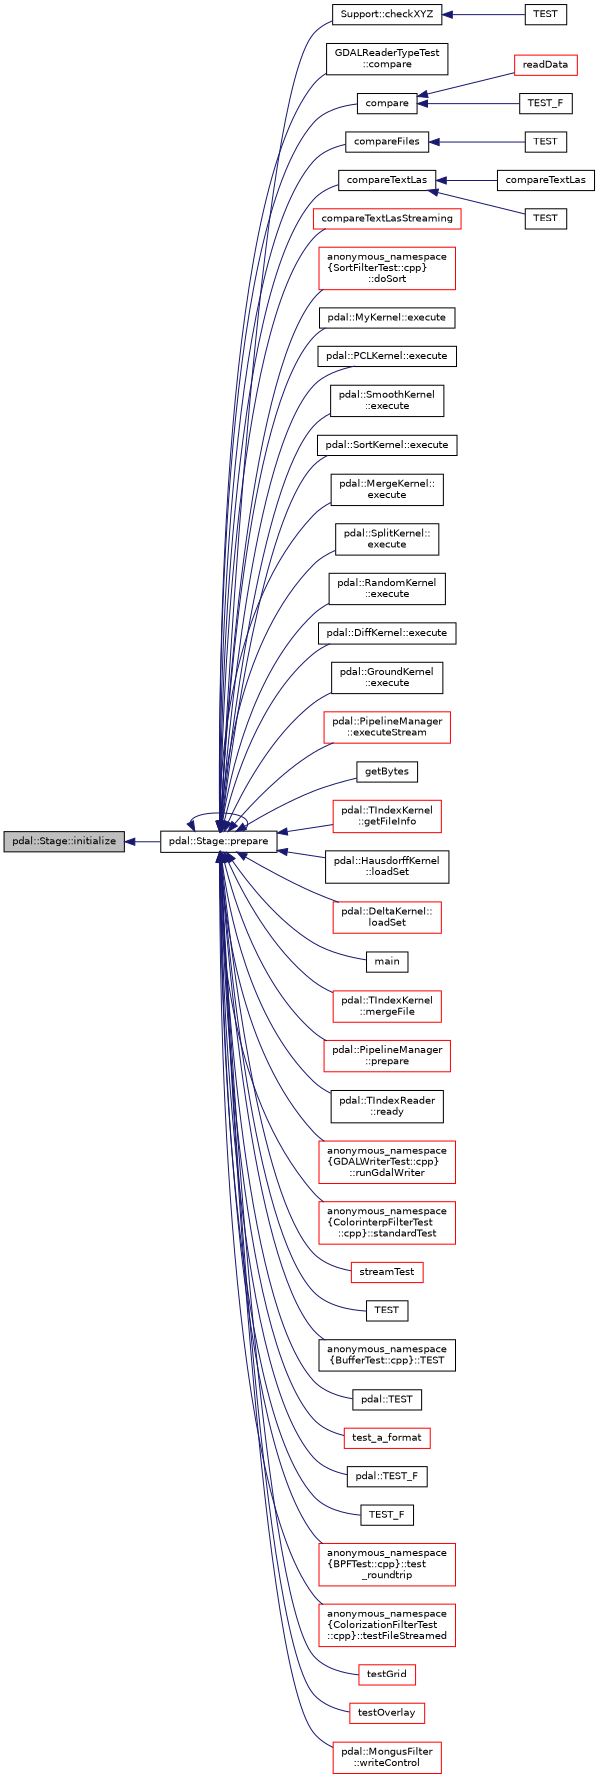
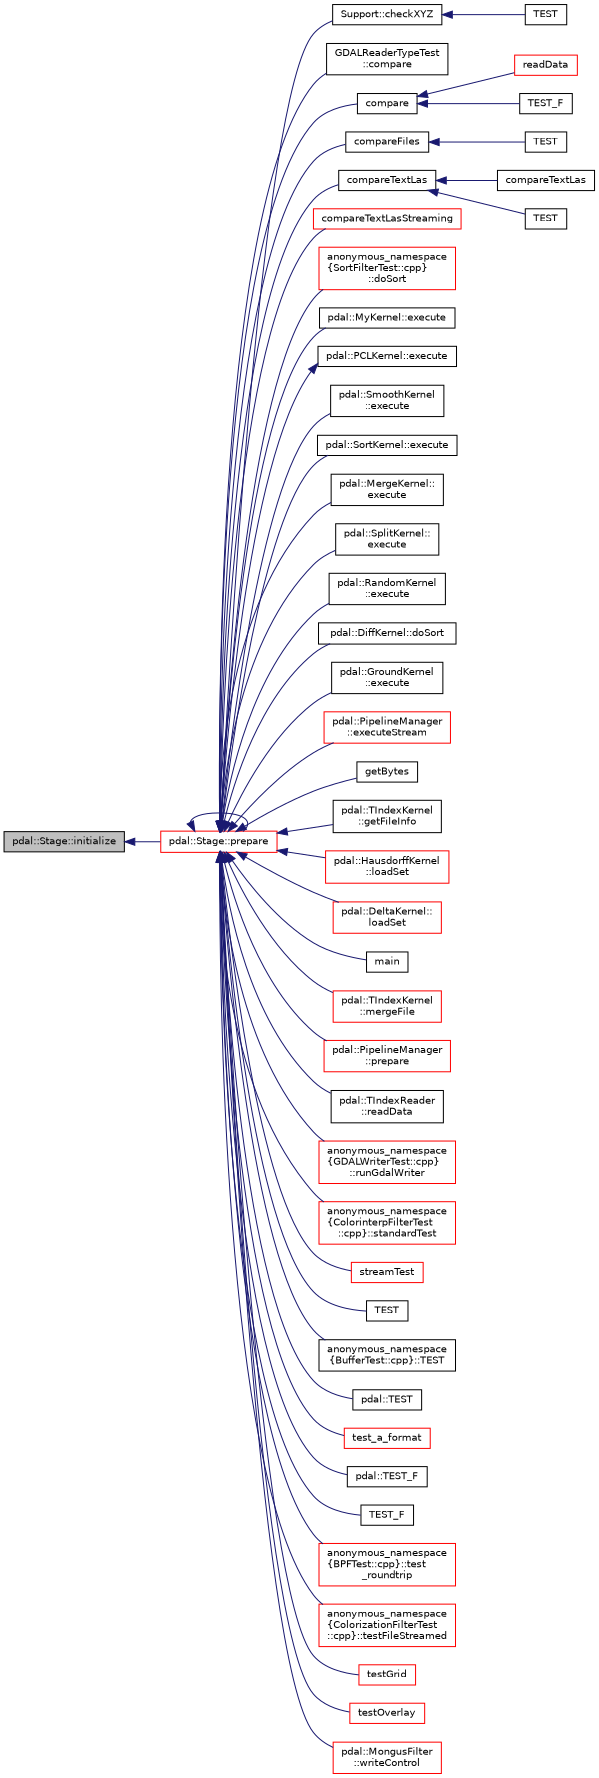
(251, 575) -> (258, 527)
(387, 633) -> (387, 633)
(387, 816) -> (387, 816)
(219, 842) -> (219, 842)
(387, 867) -> (387, 867)
(387, 1107) -> (387, 1107)
